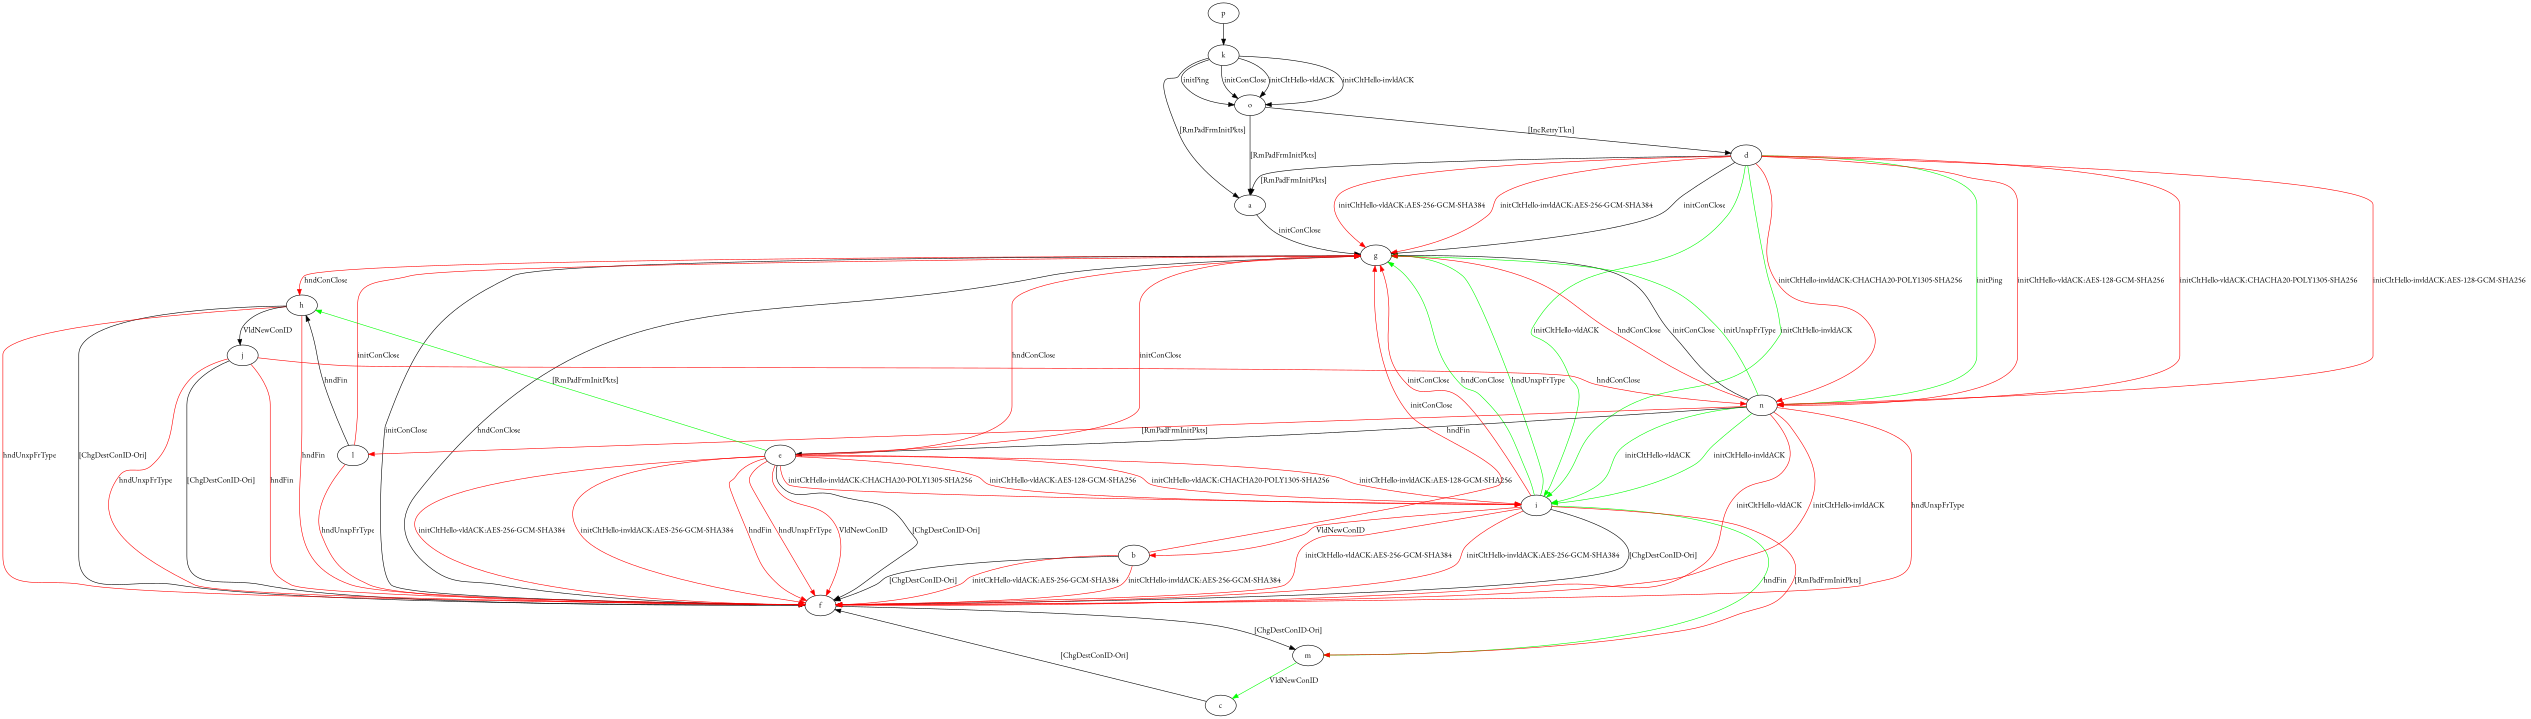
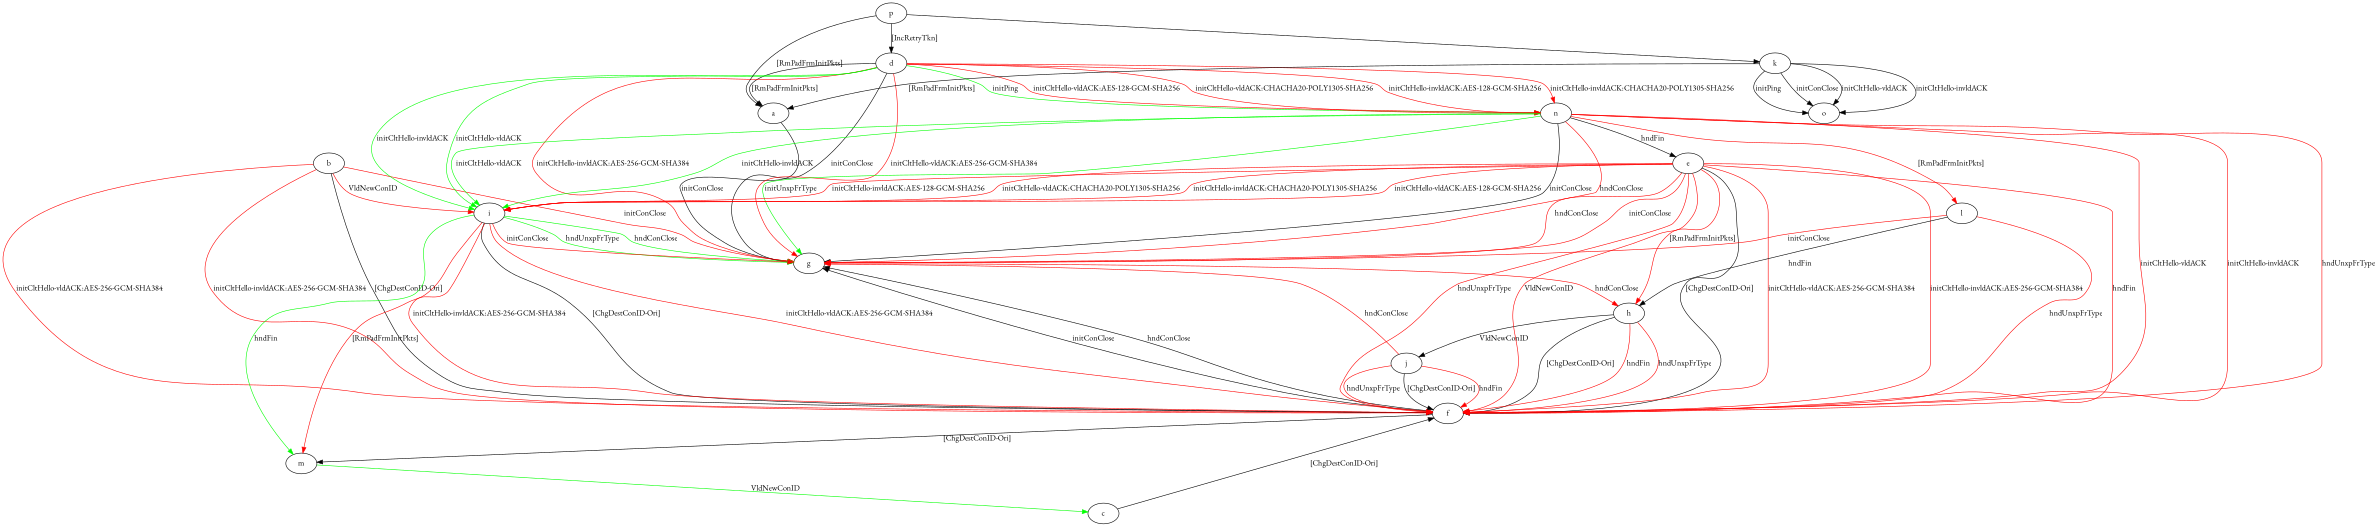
(1495, 130) -> (891, 35)
(1250, 152) -> (794, 42)
(1000, 368) -> (1127, 270)
(544, 381) -> (1686, 229)
(1336, 523) -> (395, 205)
